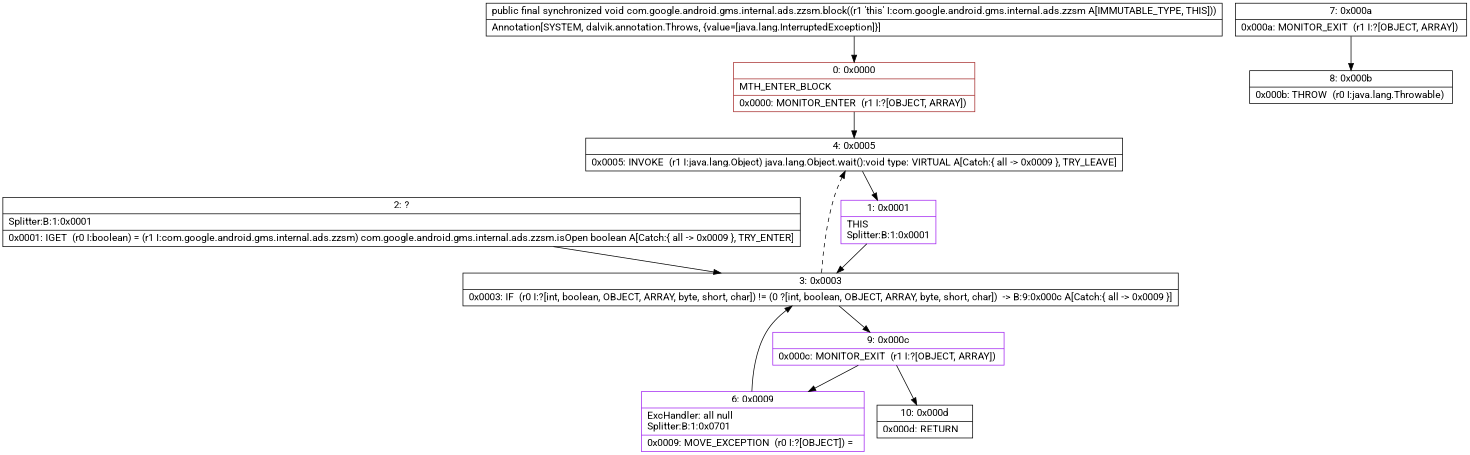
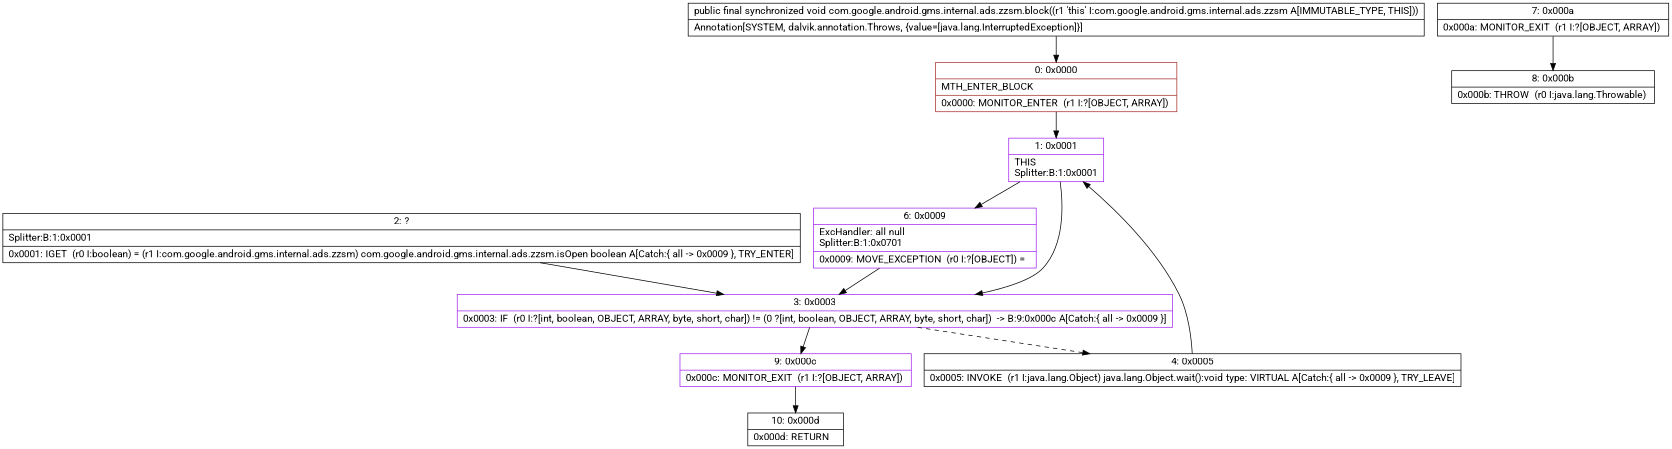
(854, 121) -> (1056, 121)
(821, 289) -> (815, 311)
(837, 377) -> (1001, 193)
